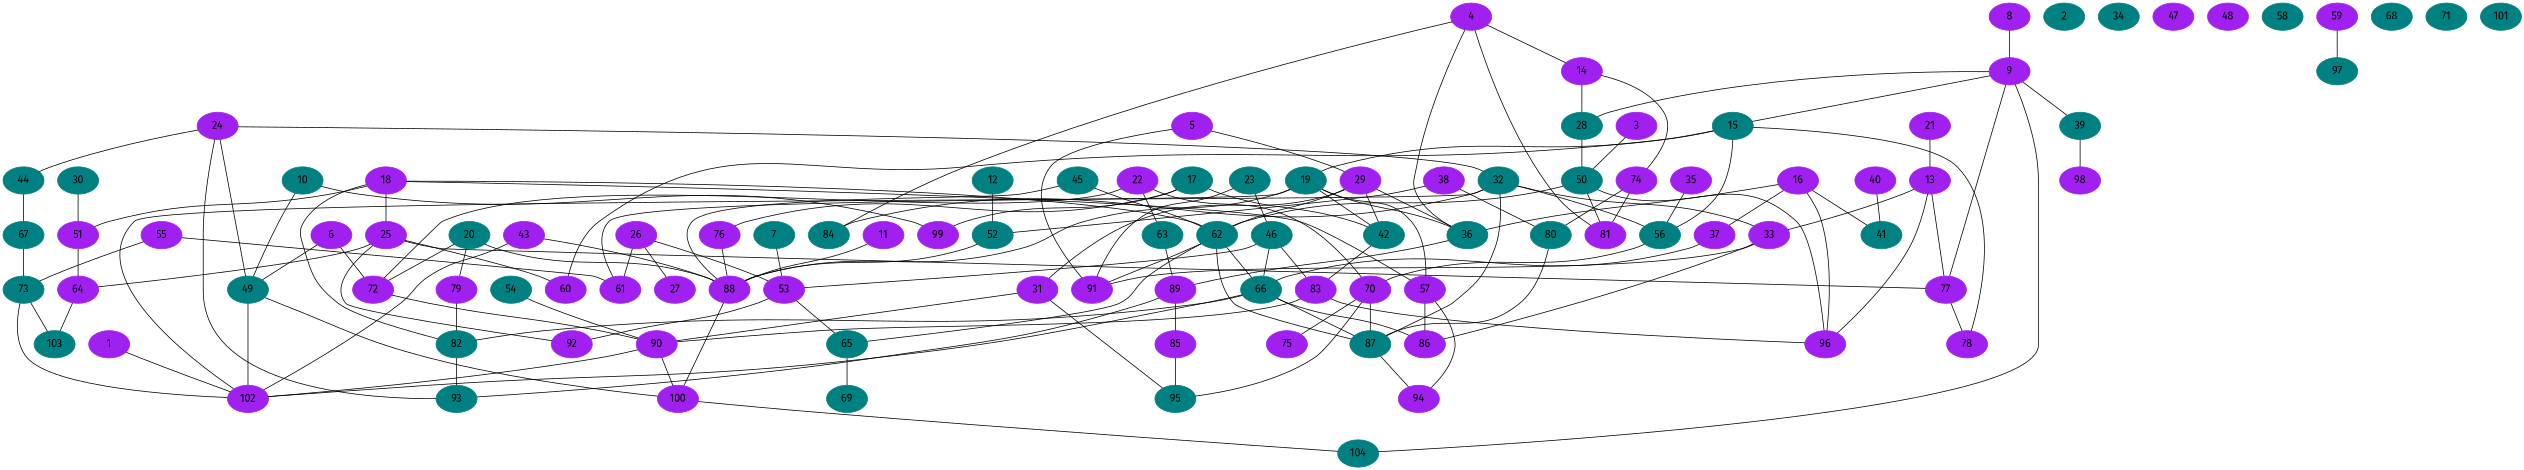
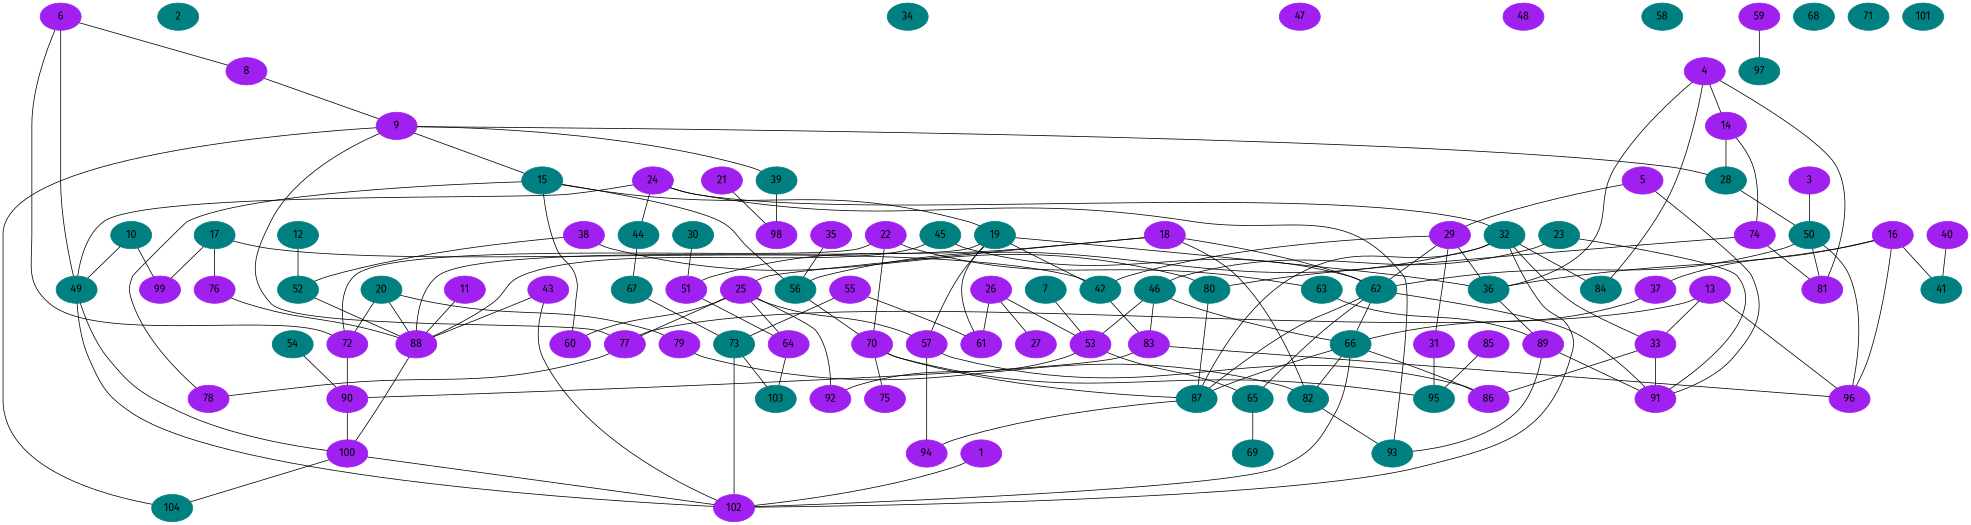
none -> (154, 44)
(1930, 157) -> (749, 208)
(916, 195) -> (846, 318)
(856, 316) -> none
(1175, 323) -> (1599, 372)
(463, 377) -> (541, 481)
